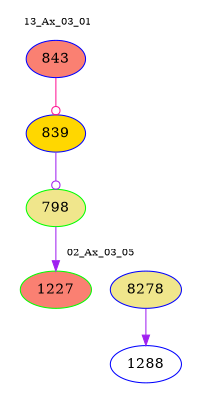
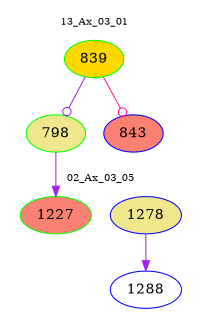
(56, 92) -> (112, 93)
(56, 133) -> (94, 59)
(146, 290) -> (146, 215)
